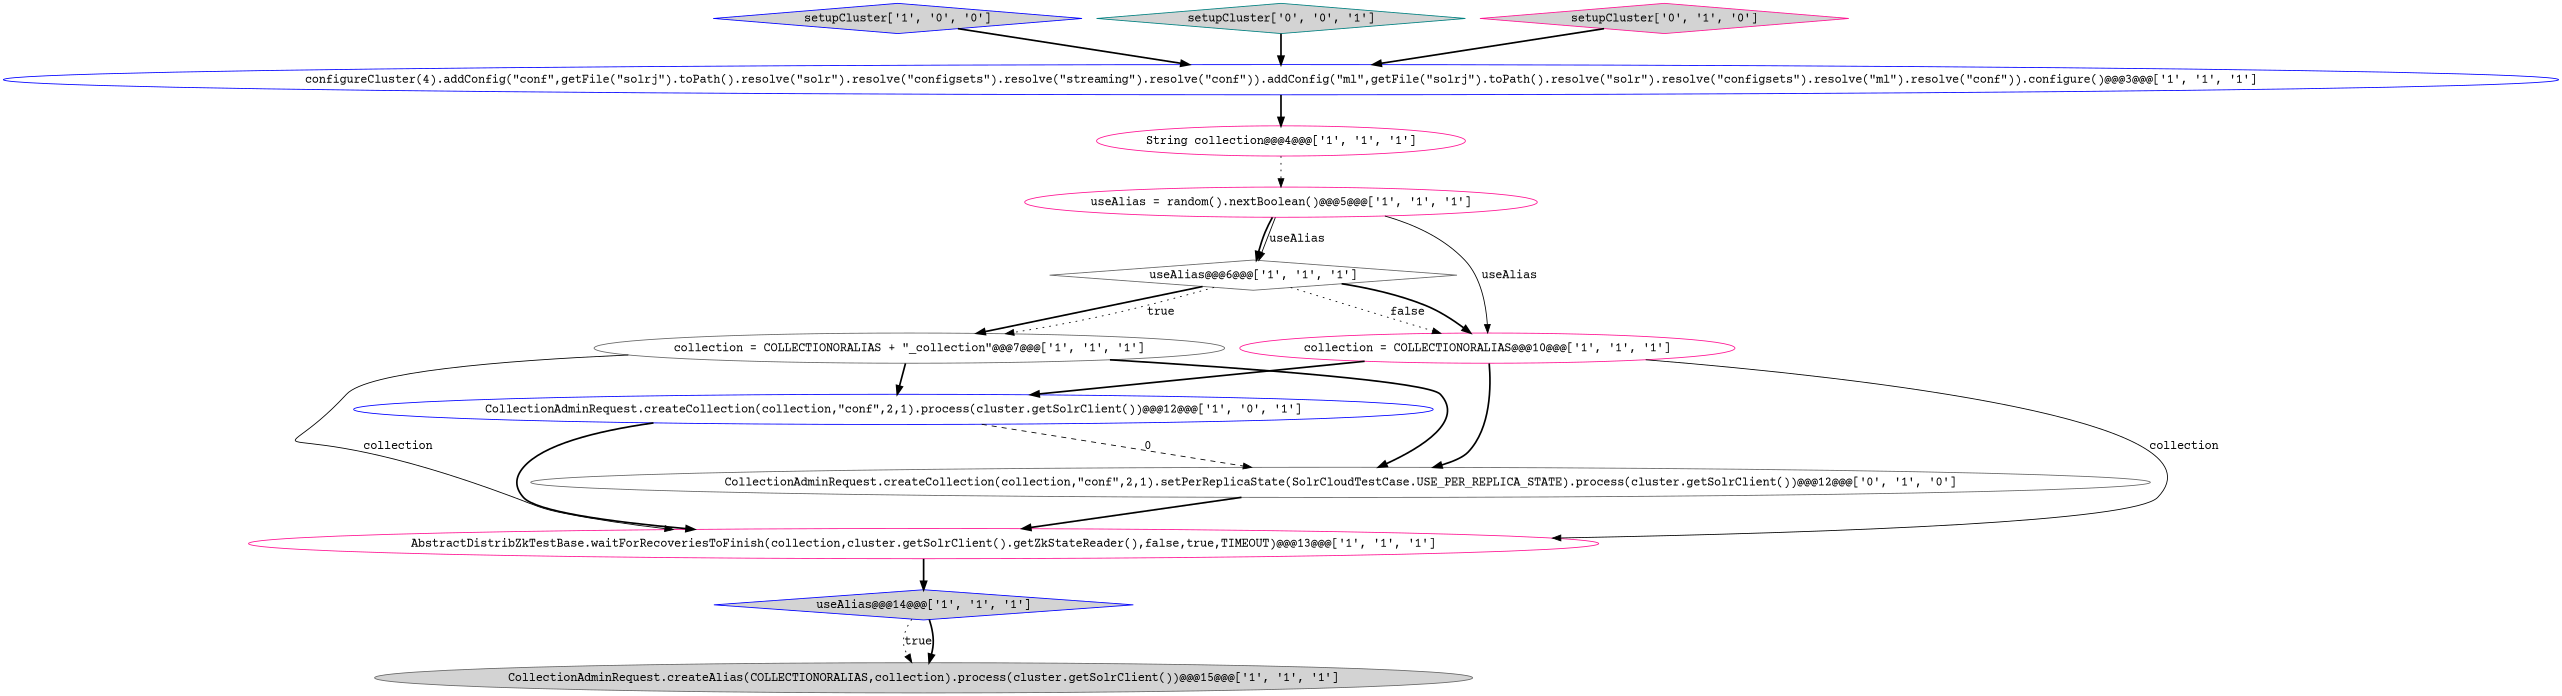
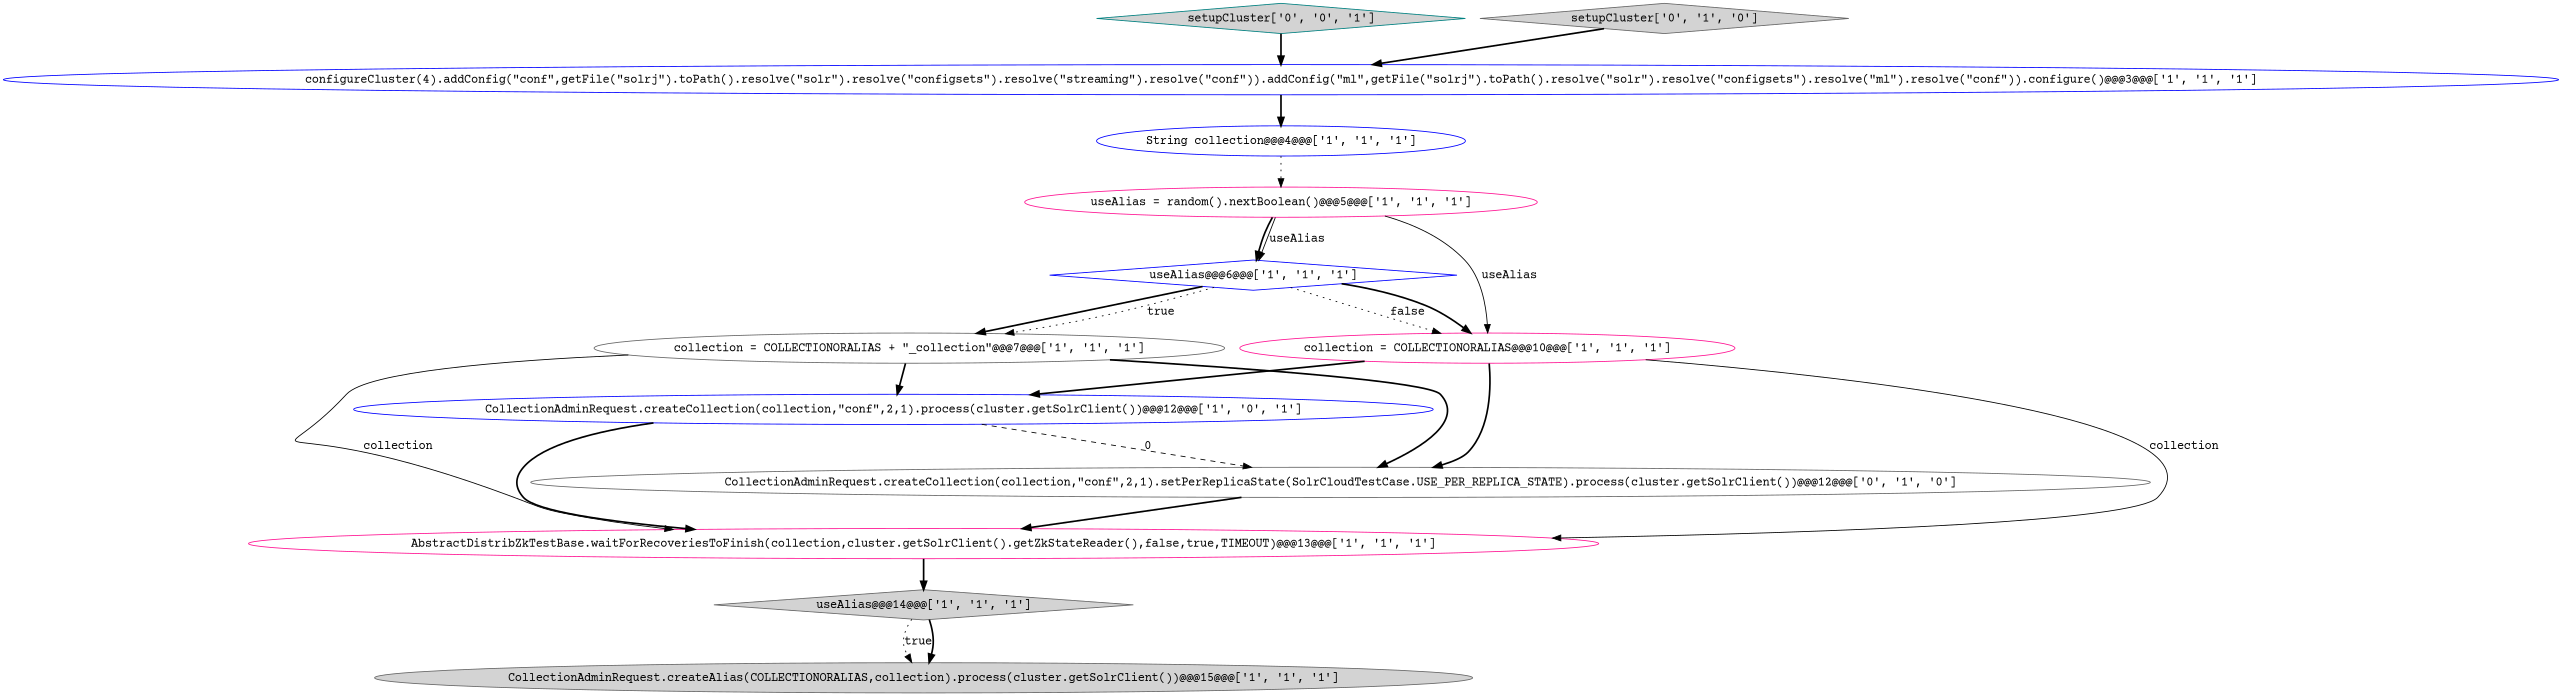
(898, 18) -> none
(1664, 18) -> (1664, 18)
(1281, 141) -> (1281, 141)
(1253, 275) -> (1253, 275)
(924, 605) -> (924, 605)
